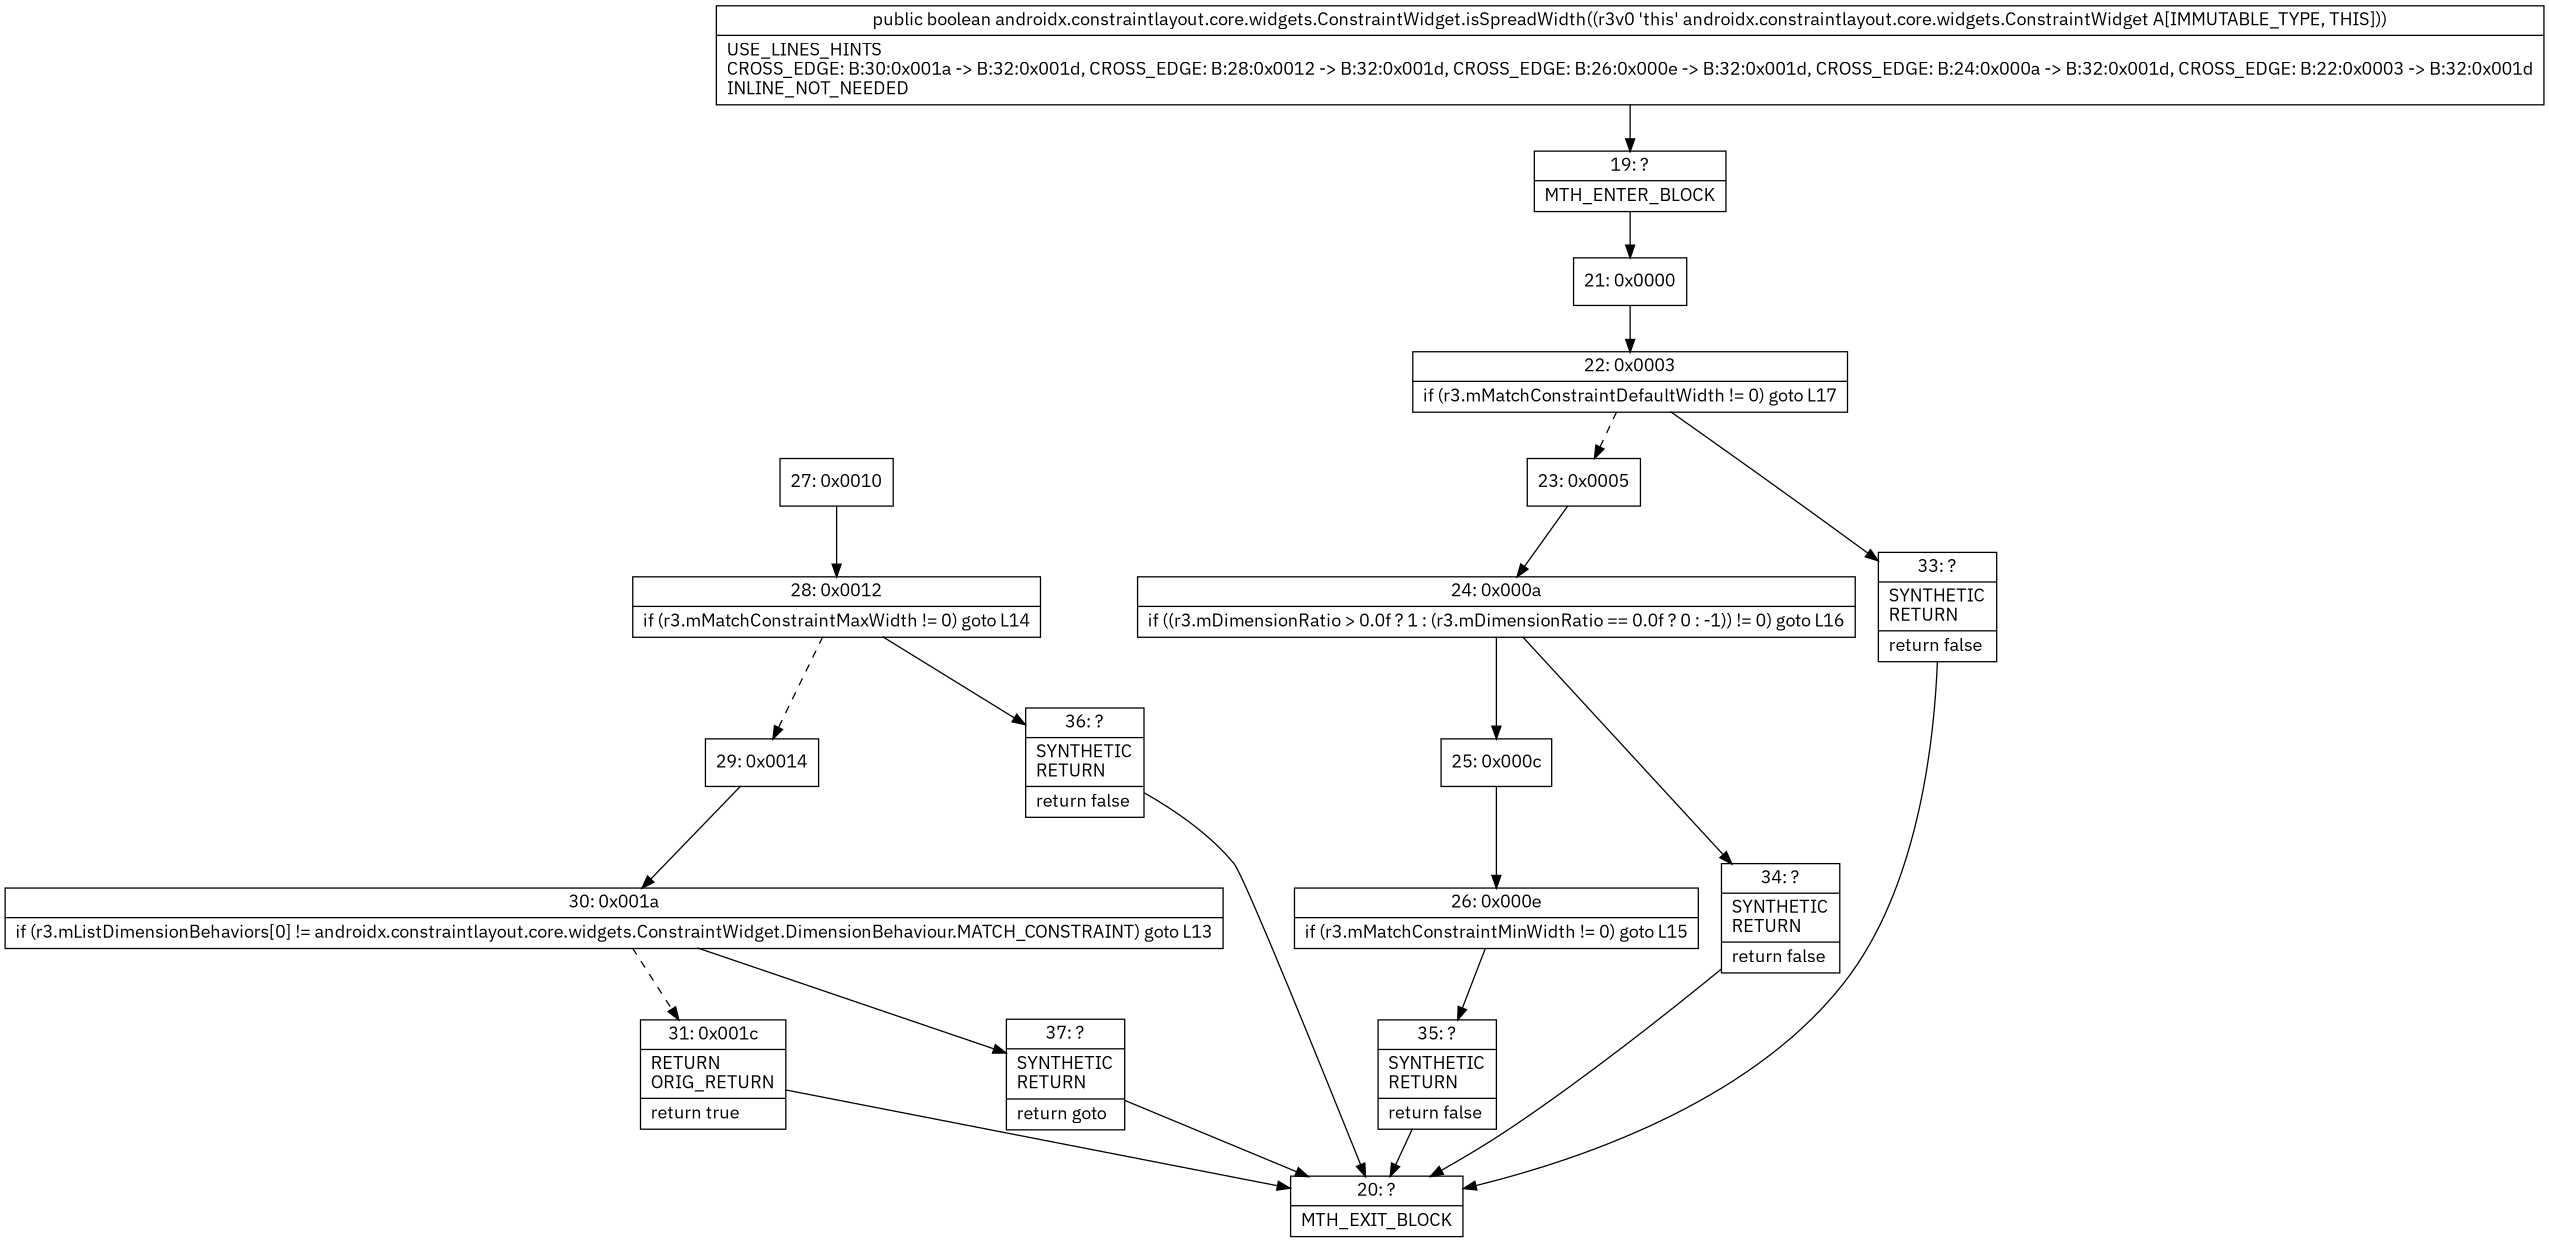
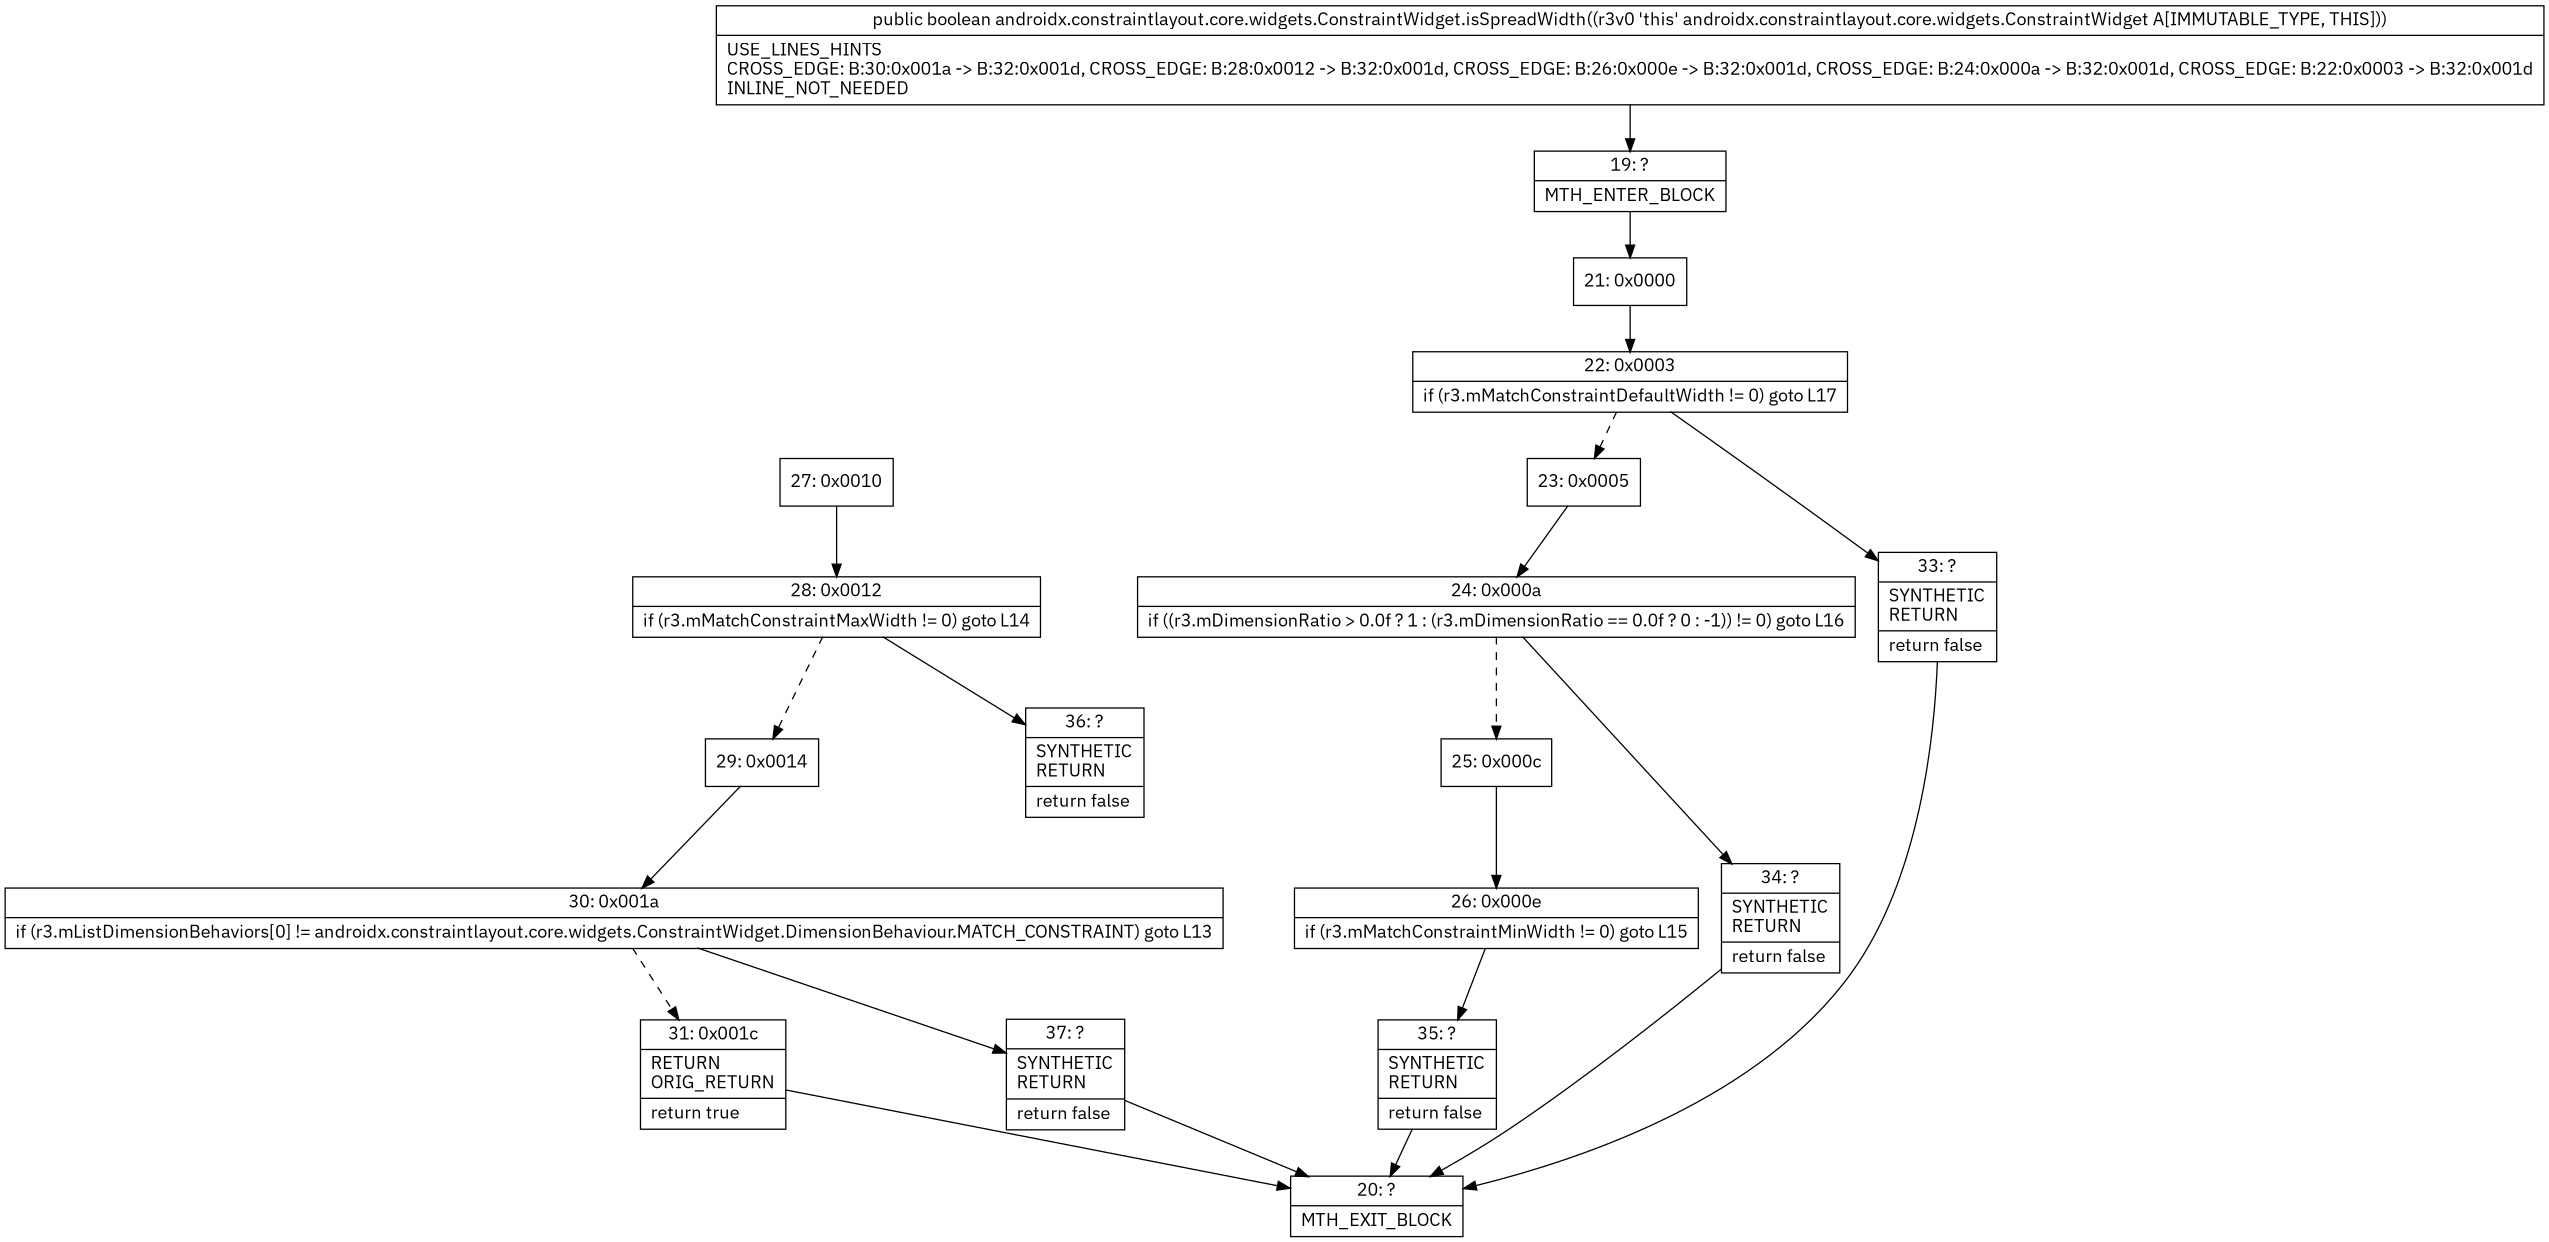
(1496, 681) -> (1496, 681)
(1277, 960) -> none
(1062, 1114) -> (1064, 1114)
